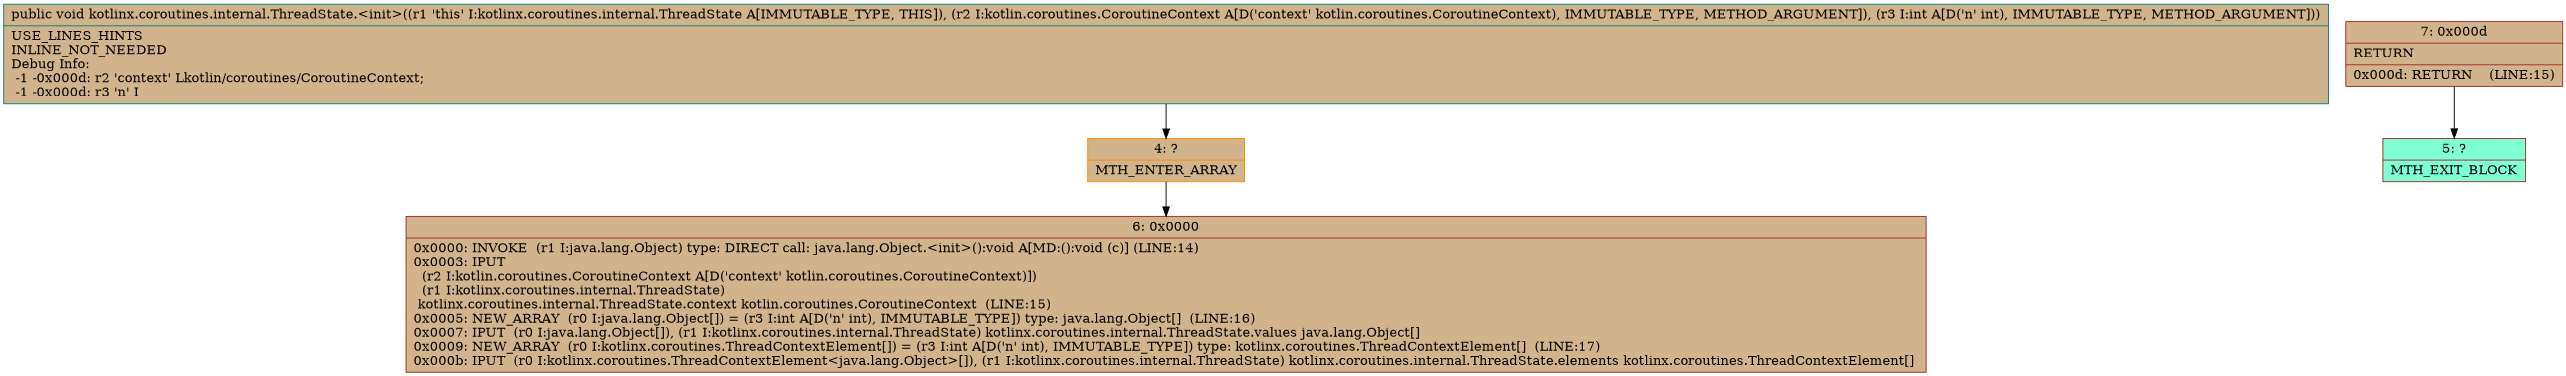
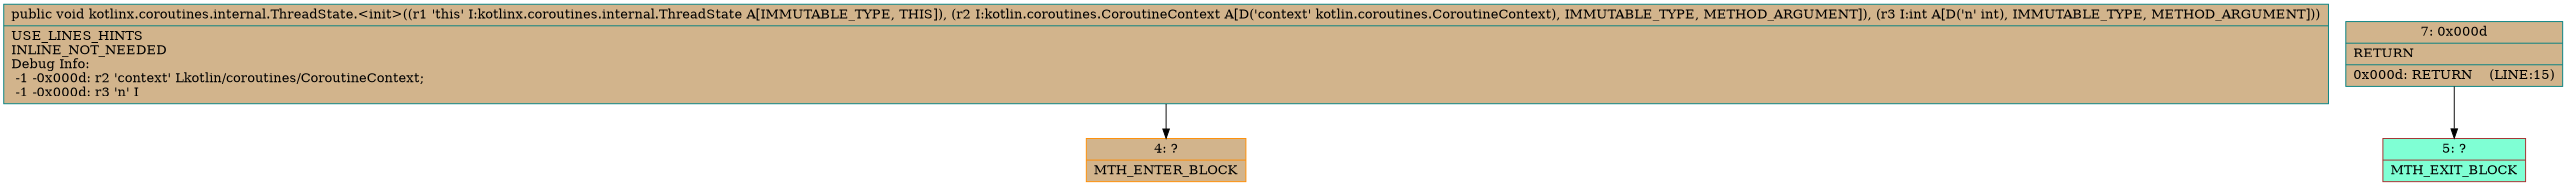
(2454, 54) -> (2454, 54)
(1166, 170) -> (1166, 170)
(1166, 294) -> none
